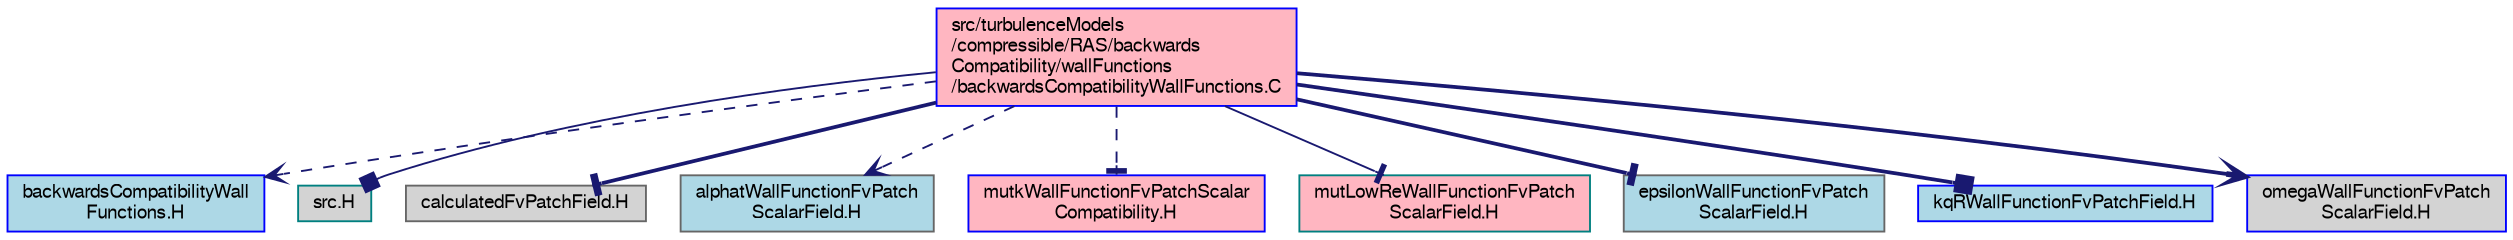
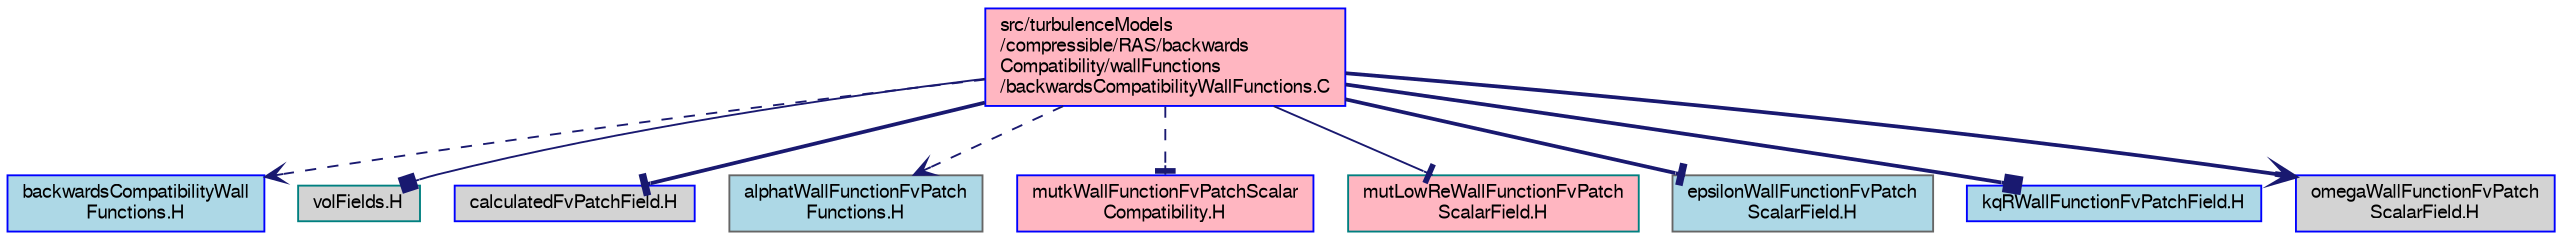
(335, 203) -> (359, 203)
(526, 203) -> (575, 203)
(807, 203) -> (856, 203)
